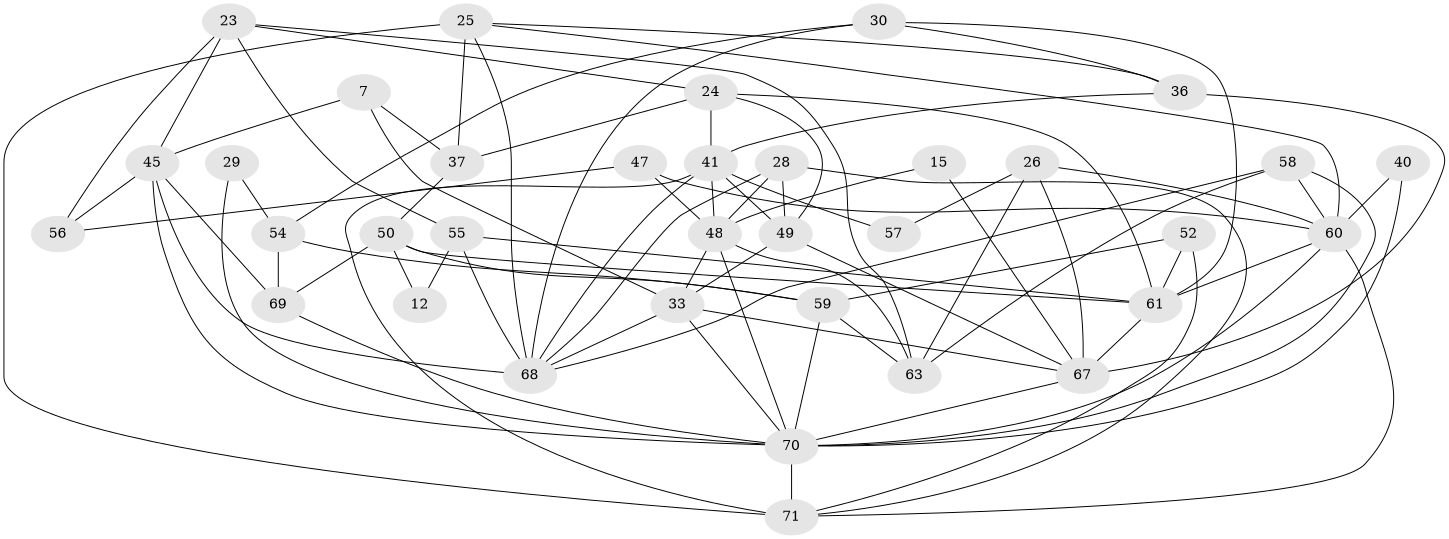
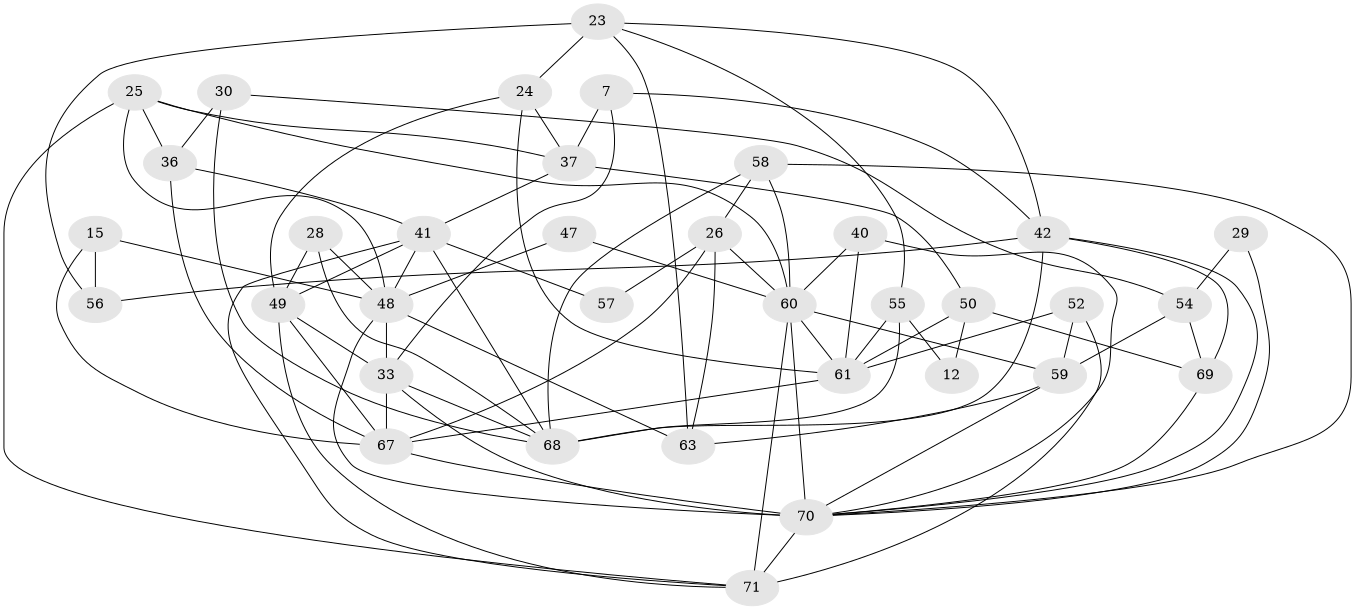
(1185, 57) -> (852, 305)
(711, 128) -> (497, 199)
(152, 163) -> (1043, 234)
(511, 196) -> (244, 202)
(349, 199) -> (95, 270)
(1107, 243) -> (738, 199)
(601, 278) -> (892, 332)
(1243, 288) -> (444, 535)
